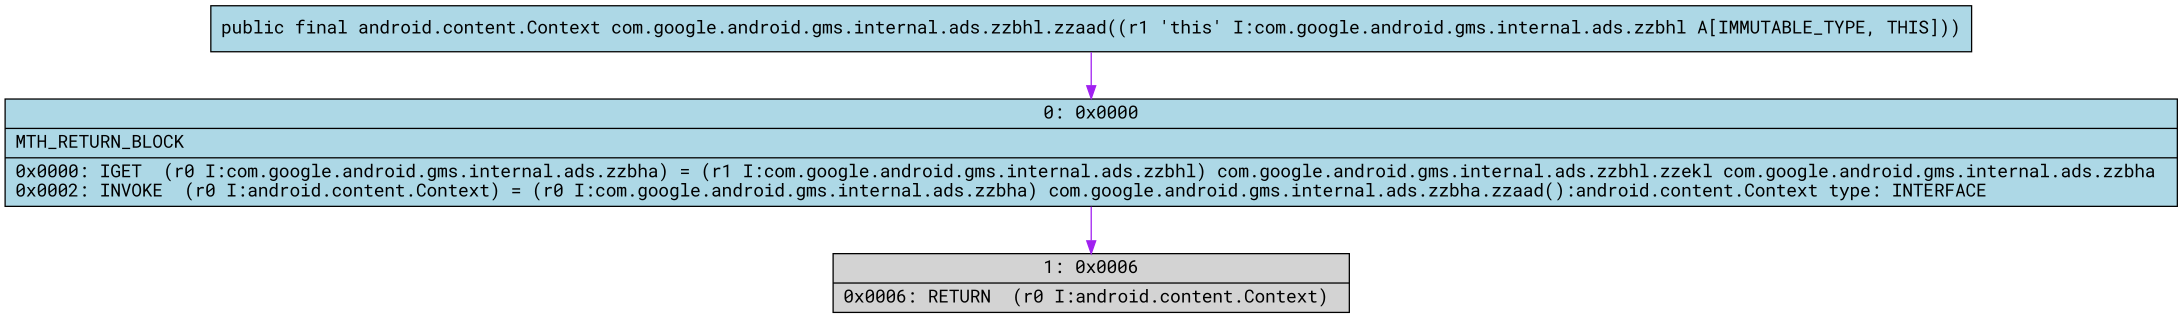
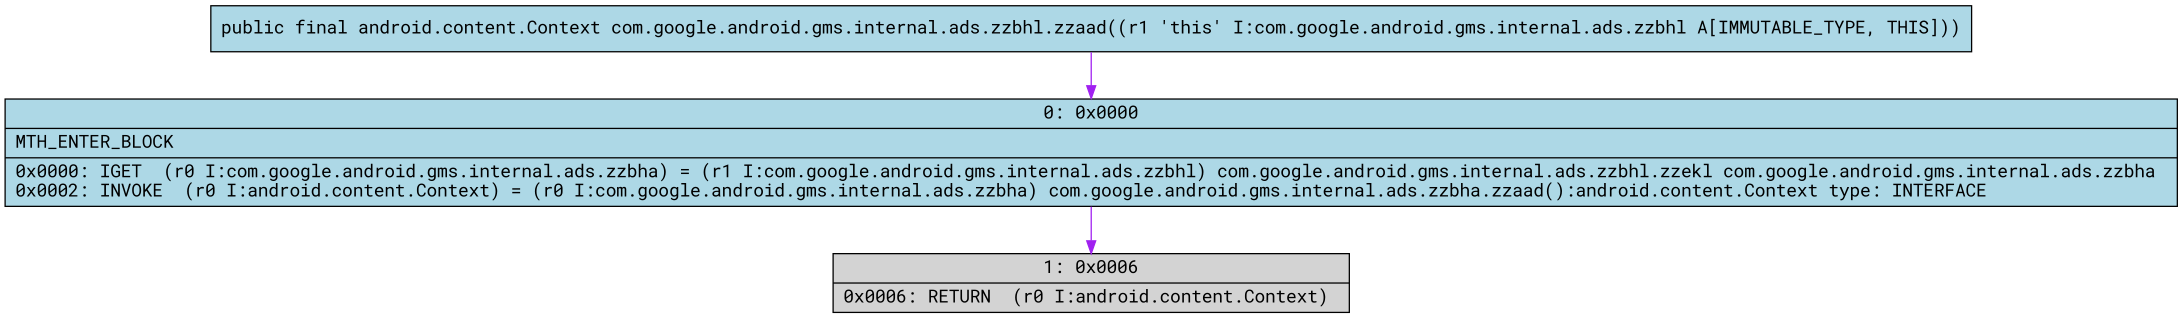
(100, 142) -> (95, 142)
